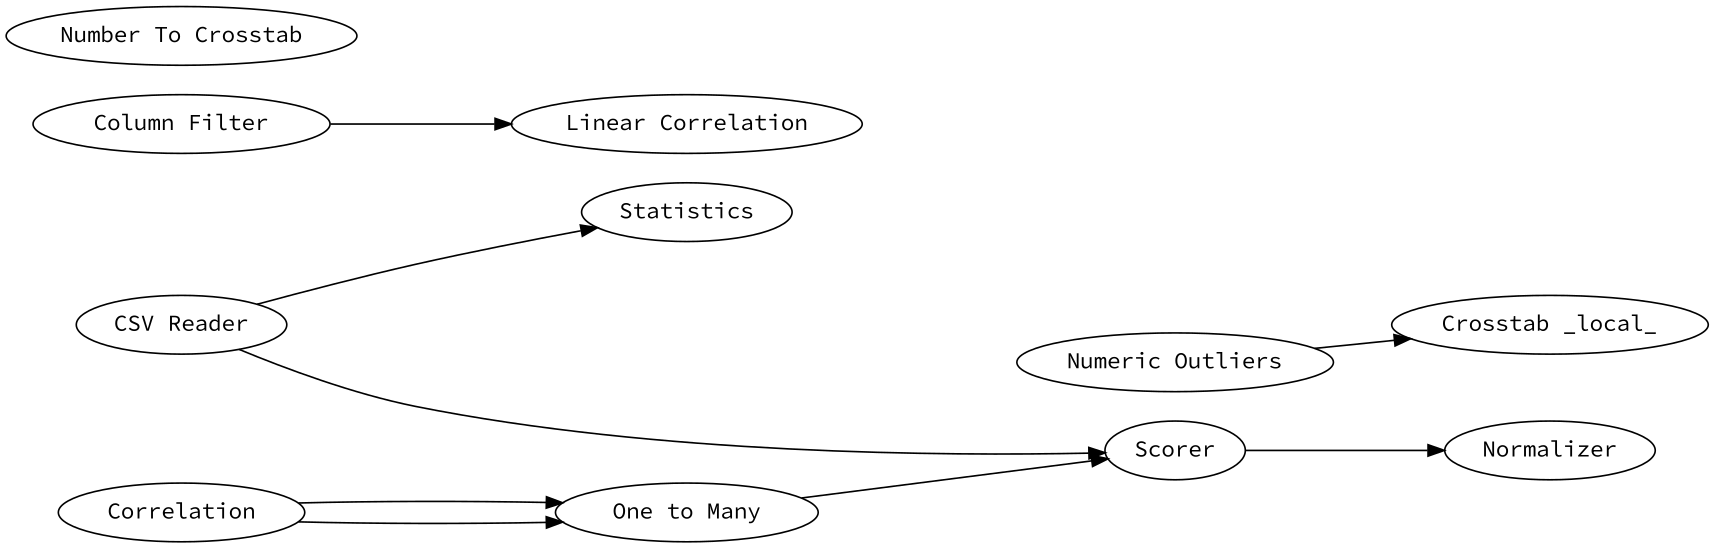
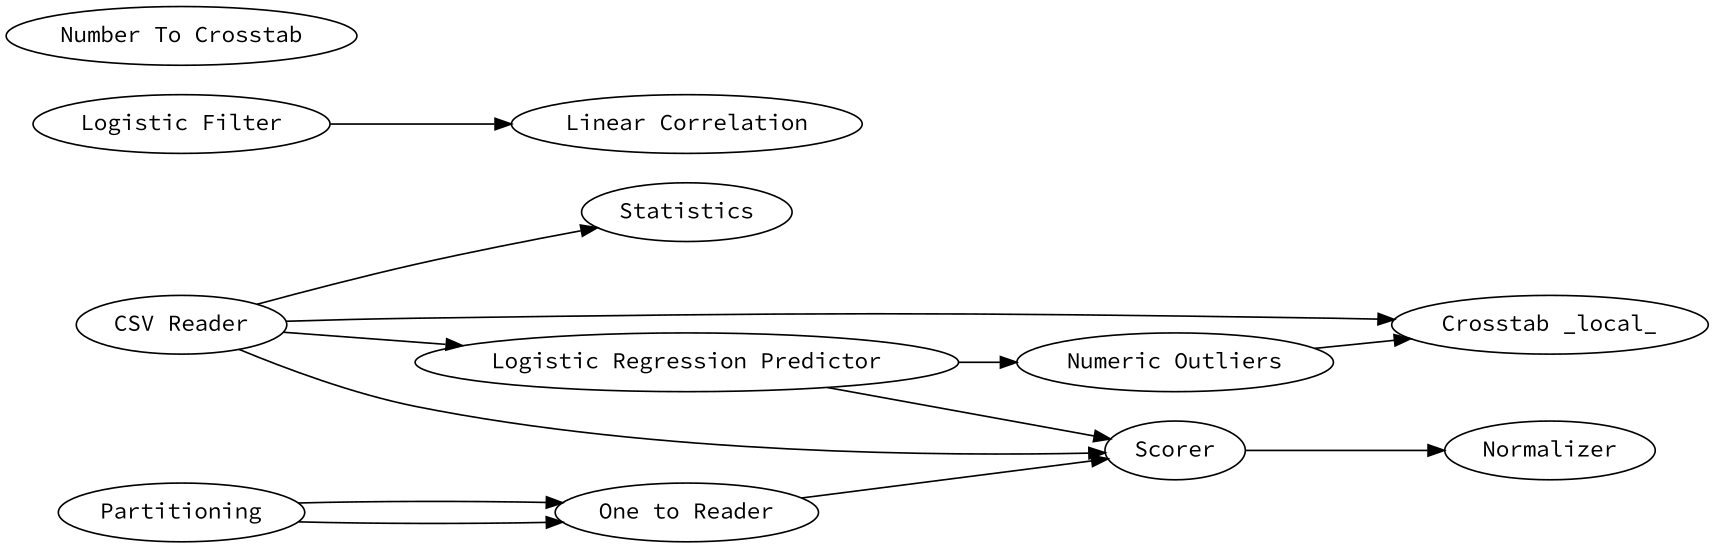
(182, 124) -> (182, 124)
none -> (832, 314)
none -> (687, 362)
(182, 512) -> (182, 512)
(687, 512) -> (687, 512)
